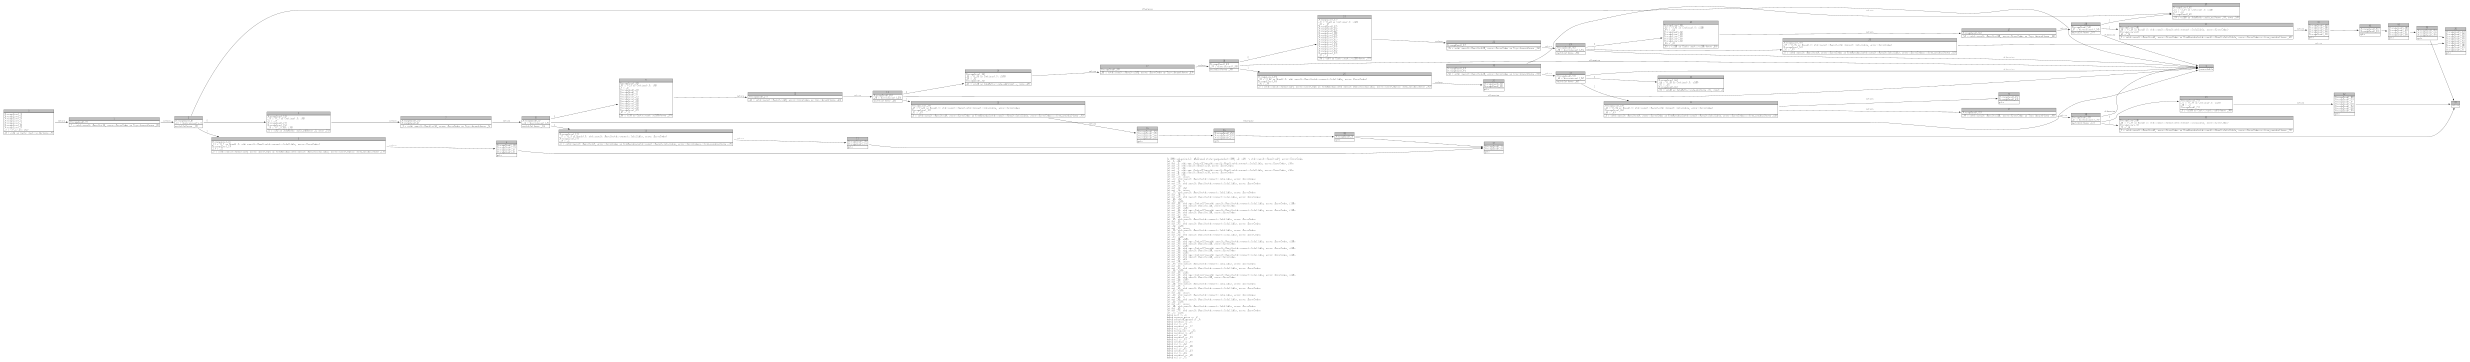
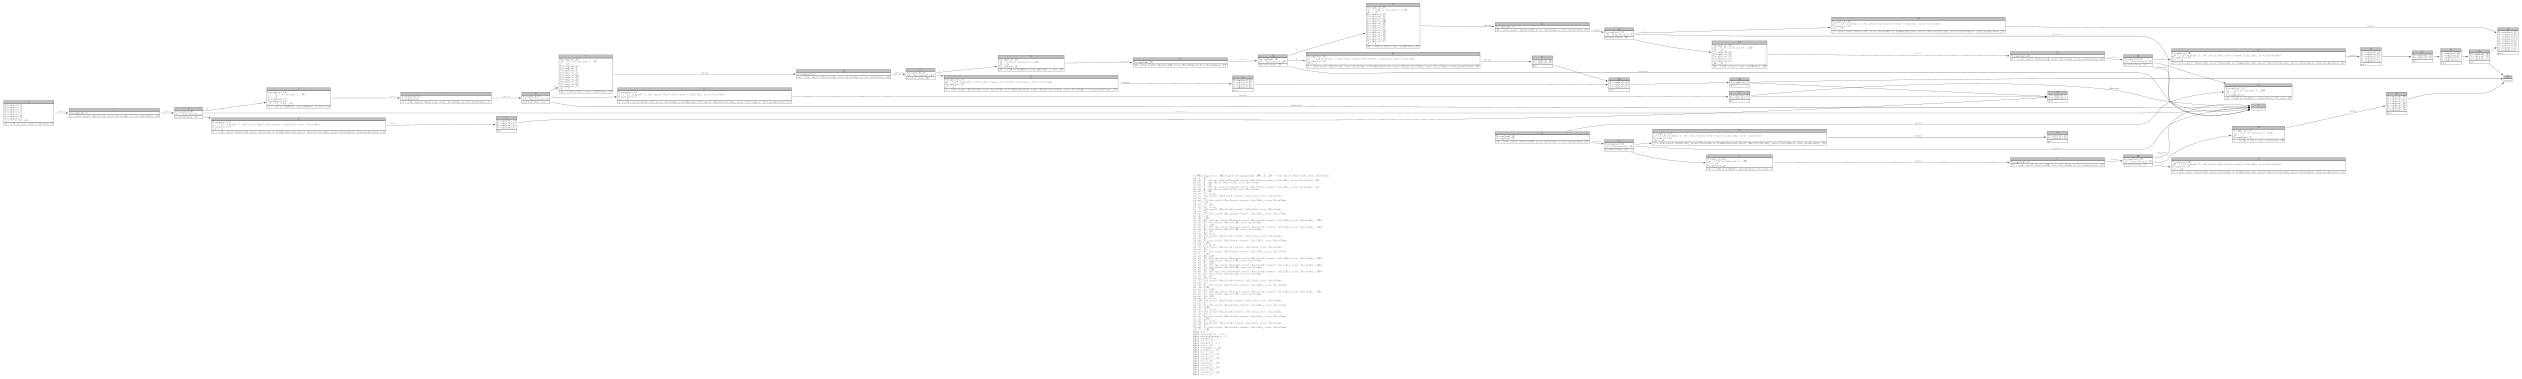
none -> (1576, 72)
(1550, 97) -> (2000, 84)
(1869, 111) -> (1891, 162)
